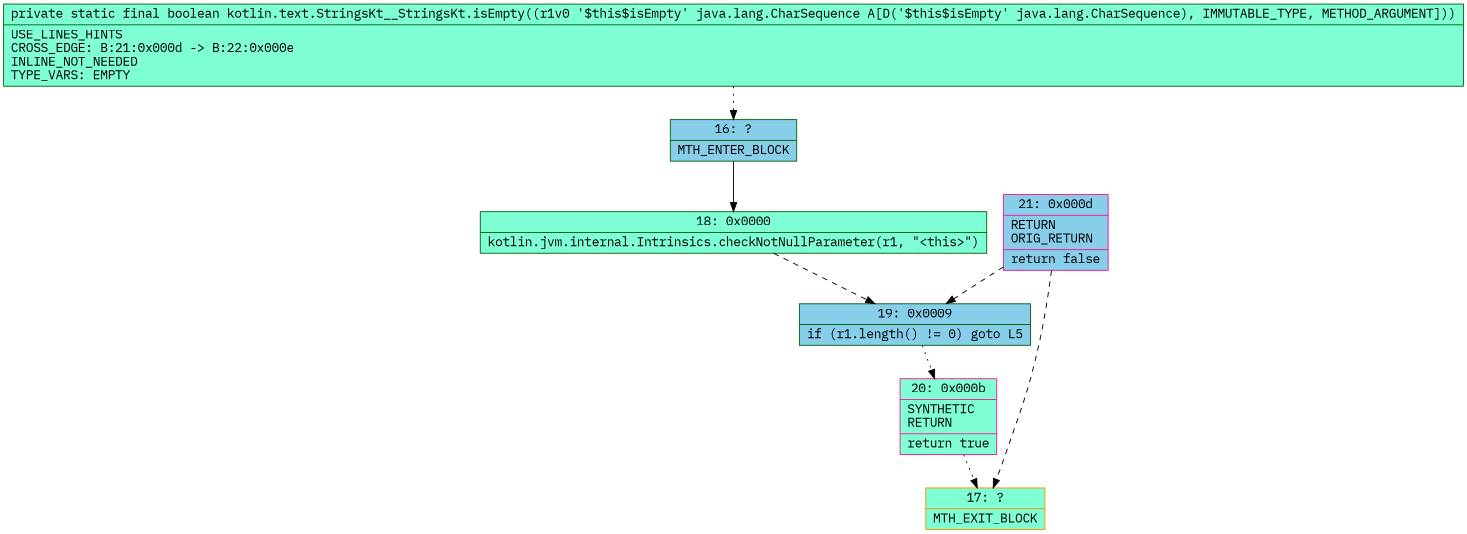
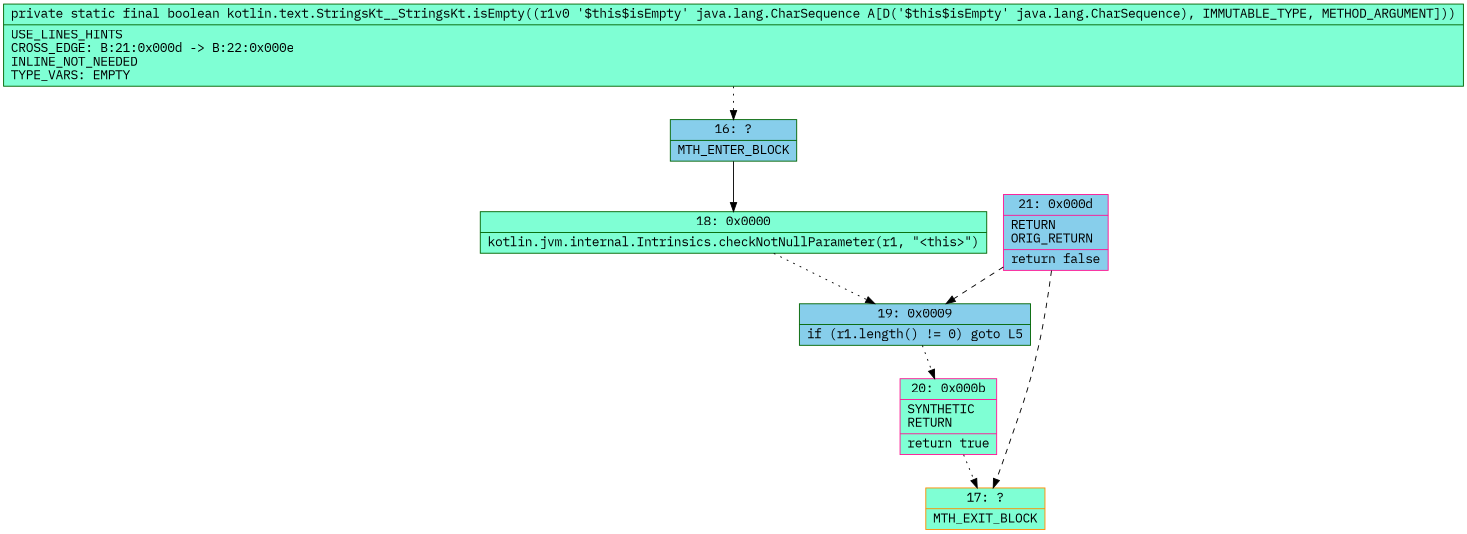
(820, 276) -> (820, 276)
